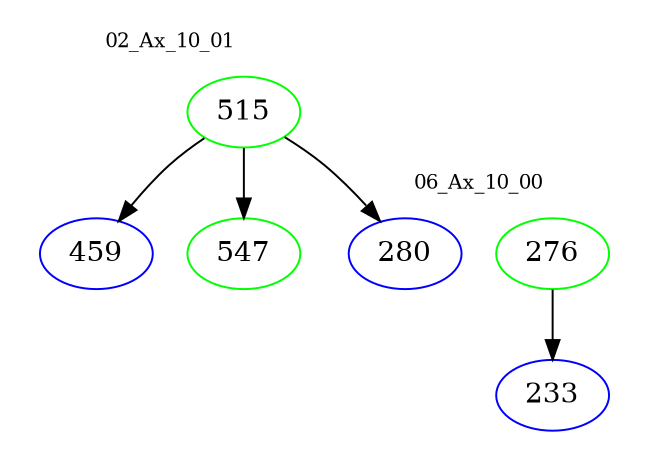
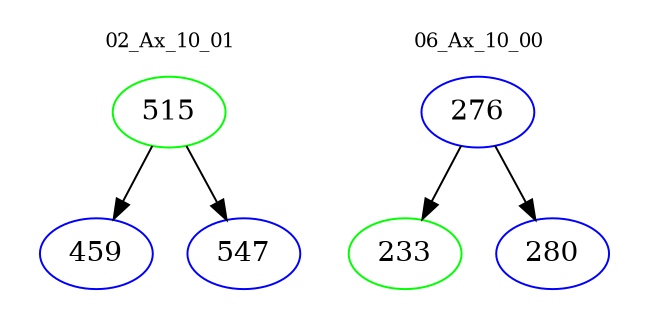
(346, 184) -> (510, 174)
(244, 254) -> (244, 254)
(553, 254) -> (478, 112)
(553, 395) -> (405, 254)
